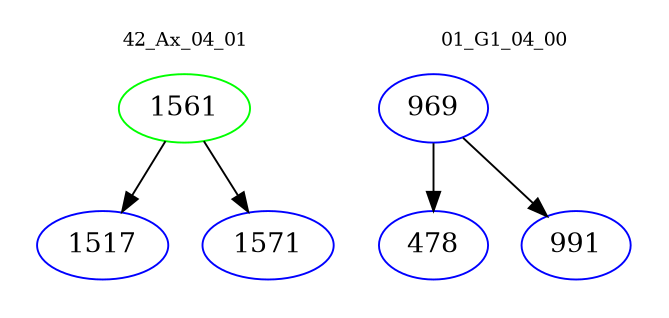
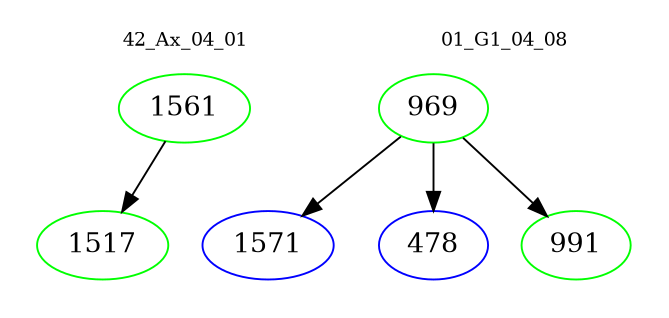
(505, 41) -> (505, 41)
(434, 108) -> (434, 108)
(221, 168) -> (376, 157)
(103, 245) -> (103, 245)
(576, 245) -> (576, 245)
